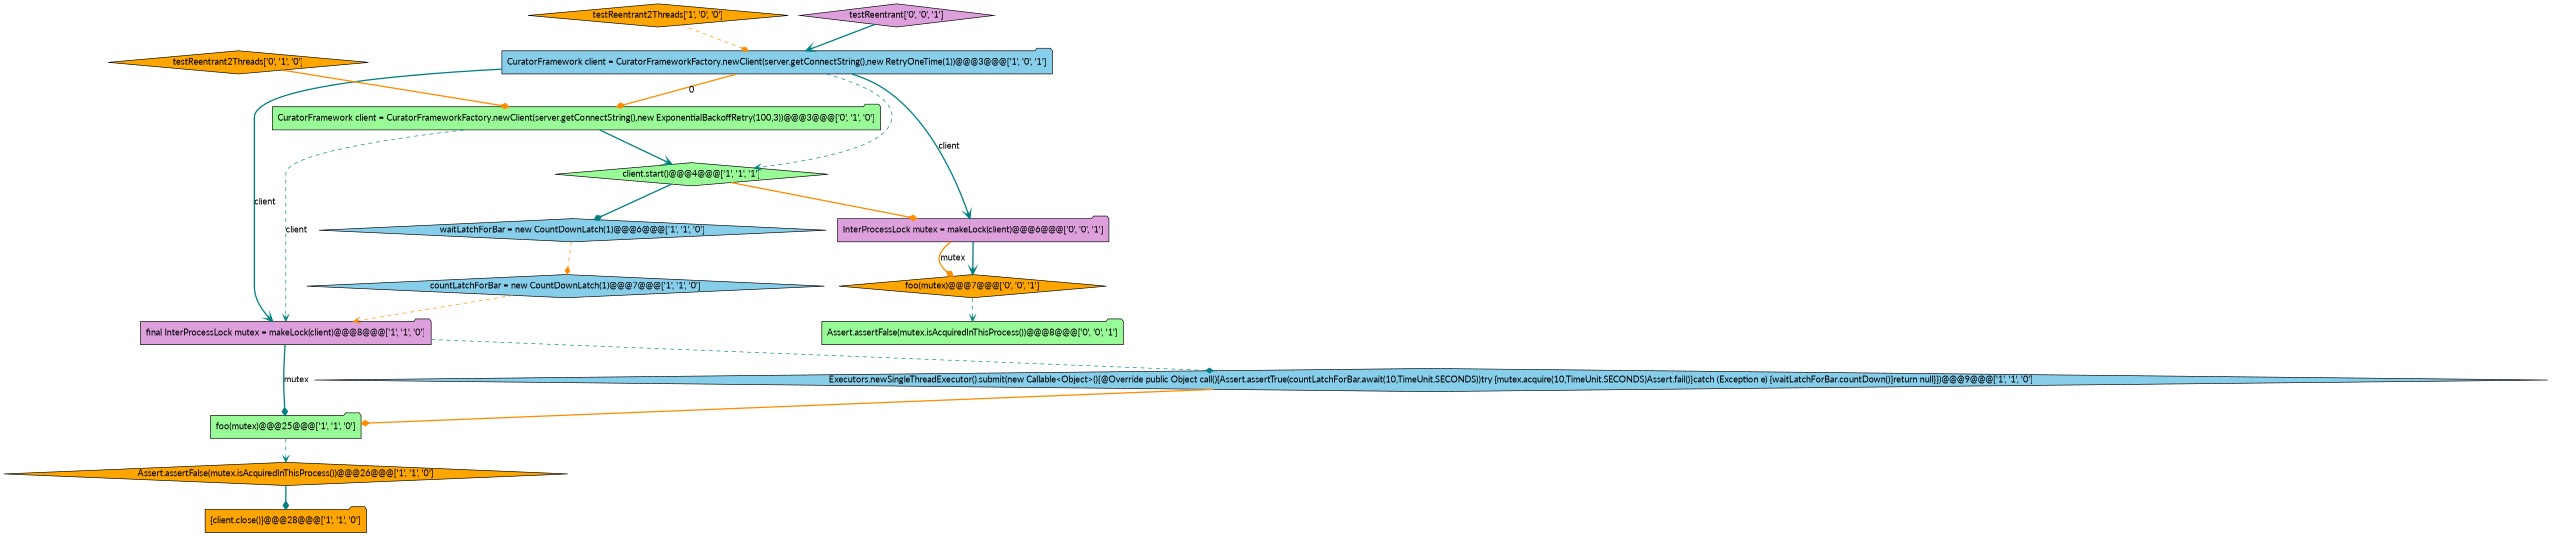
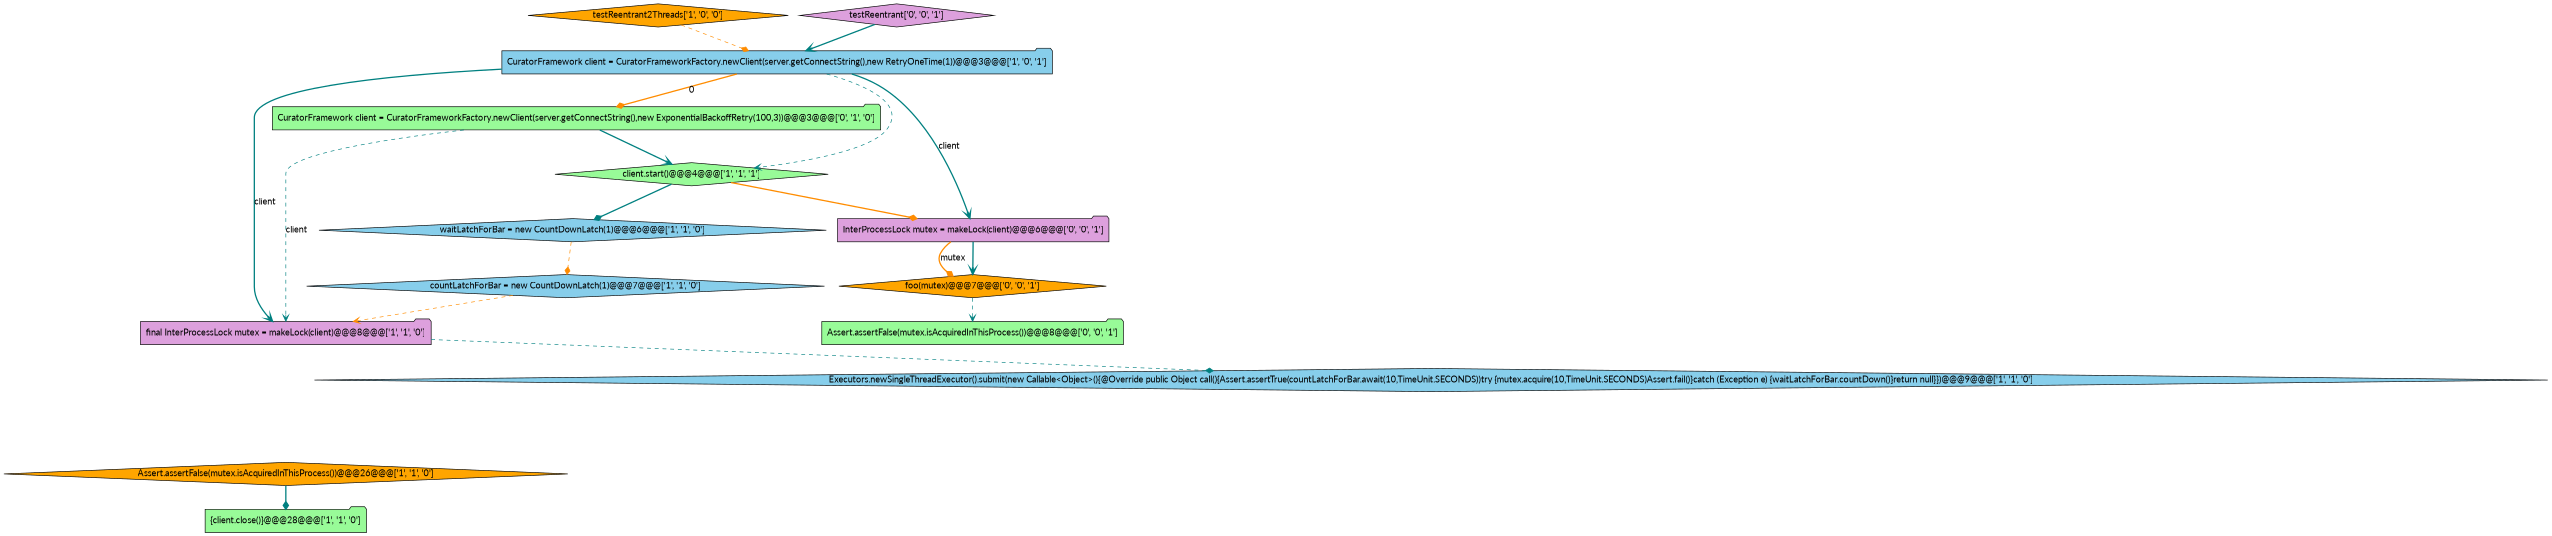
(238, 62) -> none
(286, 427) -> none
(286, 521) -> (286, 521)
